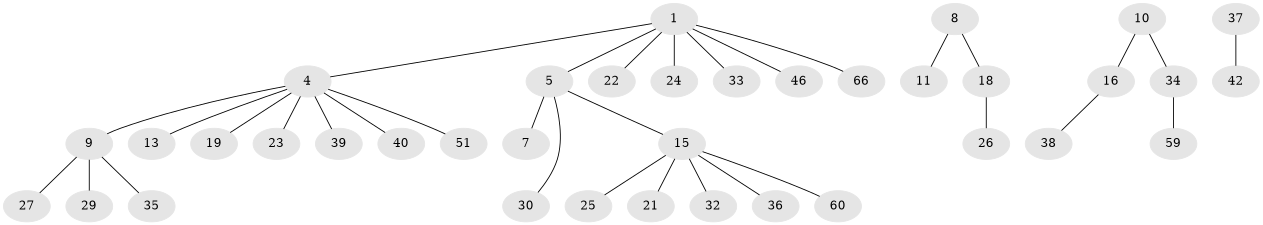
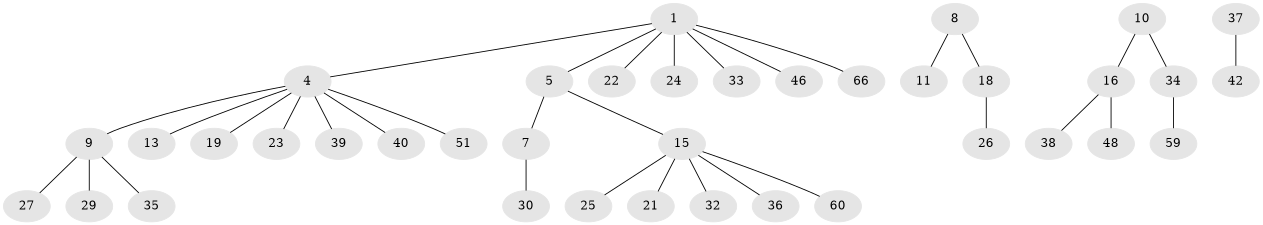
none -> (1111, 144)
(560, 147) -> (526, 175)
